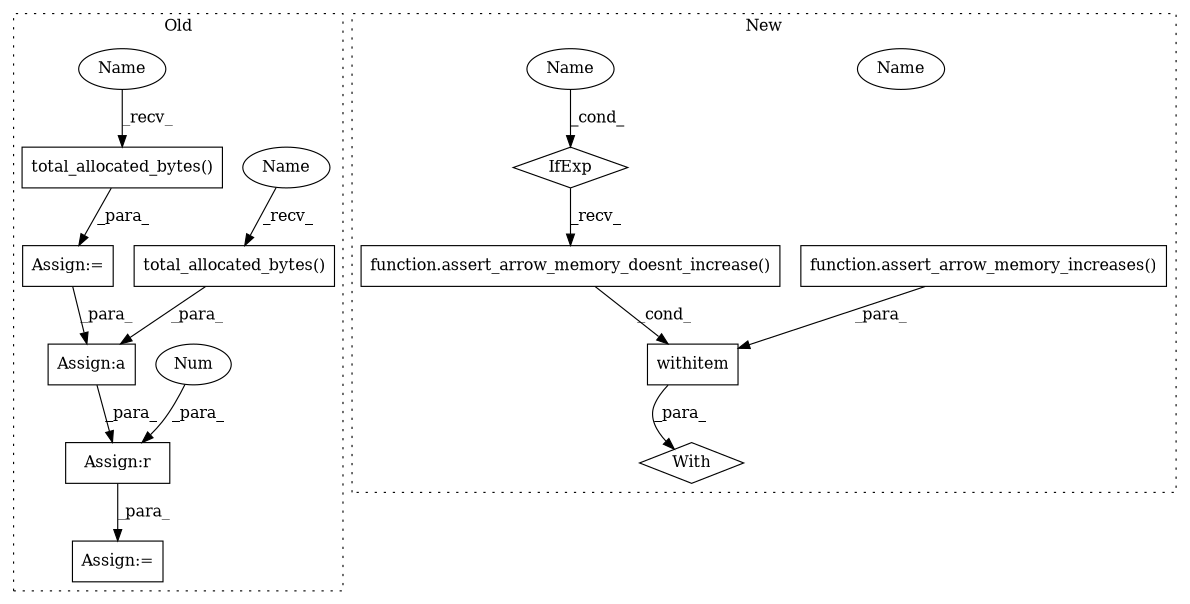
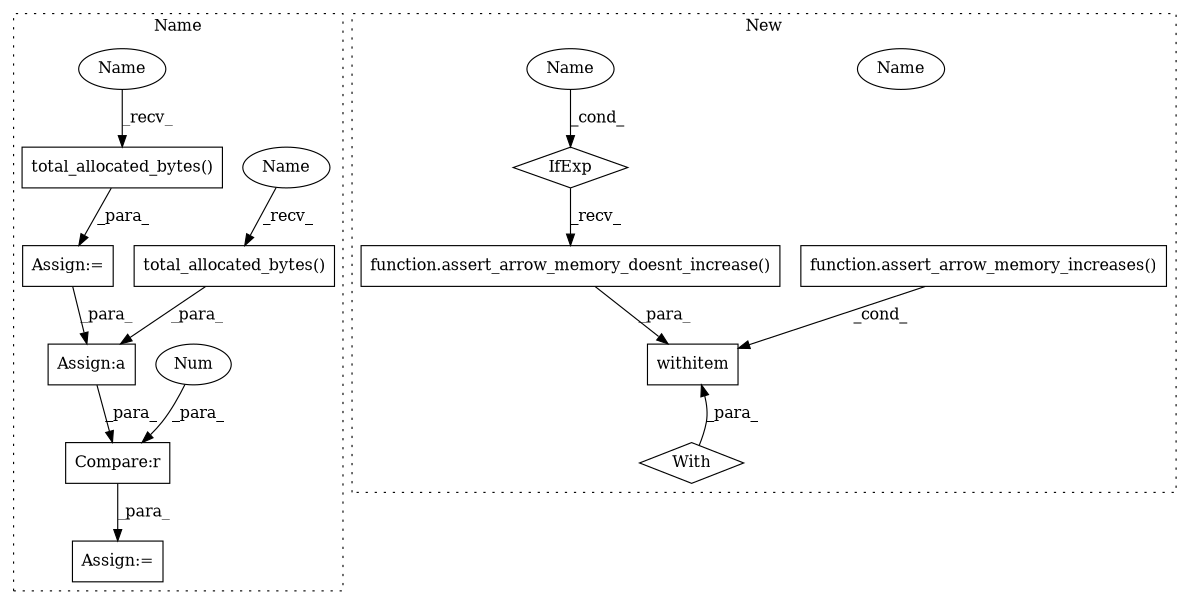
(178, 27) -> (178, 27)
(664, 315) -> (664, 315)
(881, 315) -> (881, 315)
(653, 413) -> (707, 421)
(118, 463) -> (118, 463)
